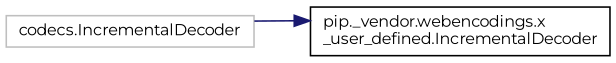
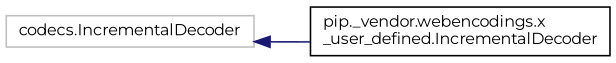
(274, 21) -> (290, 42)
